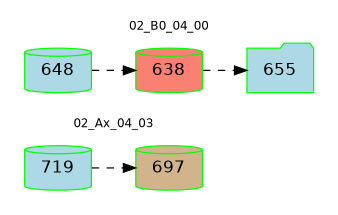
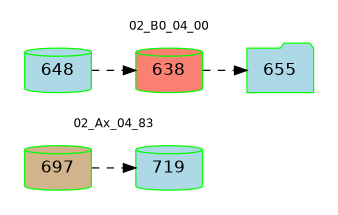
(114, 124) -> (114, 124)
(108, 168) -> (108, 168)
